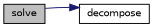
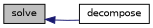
(58, 8) -> (67, 20)
